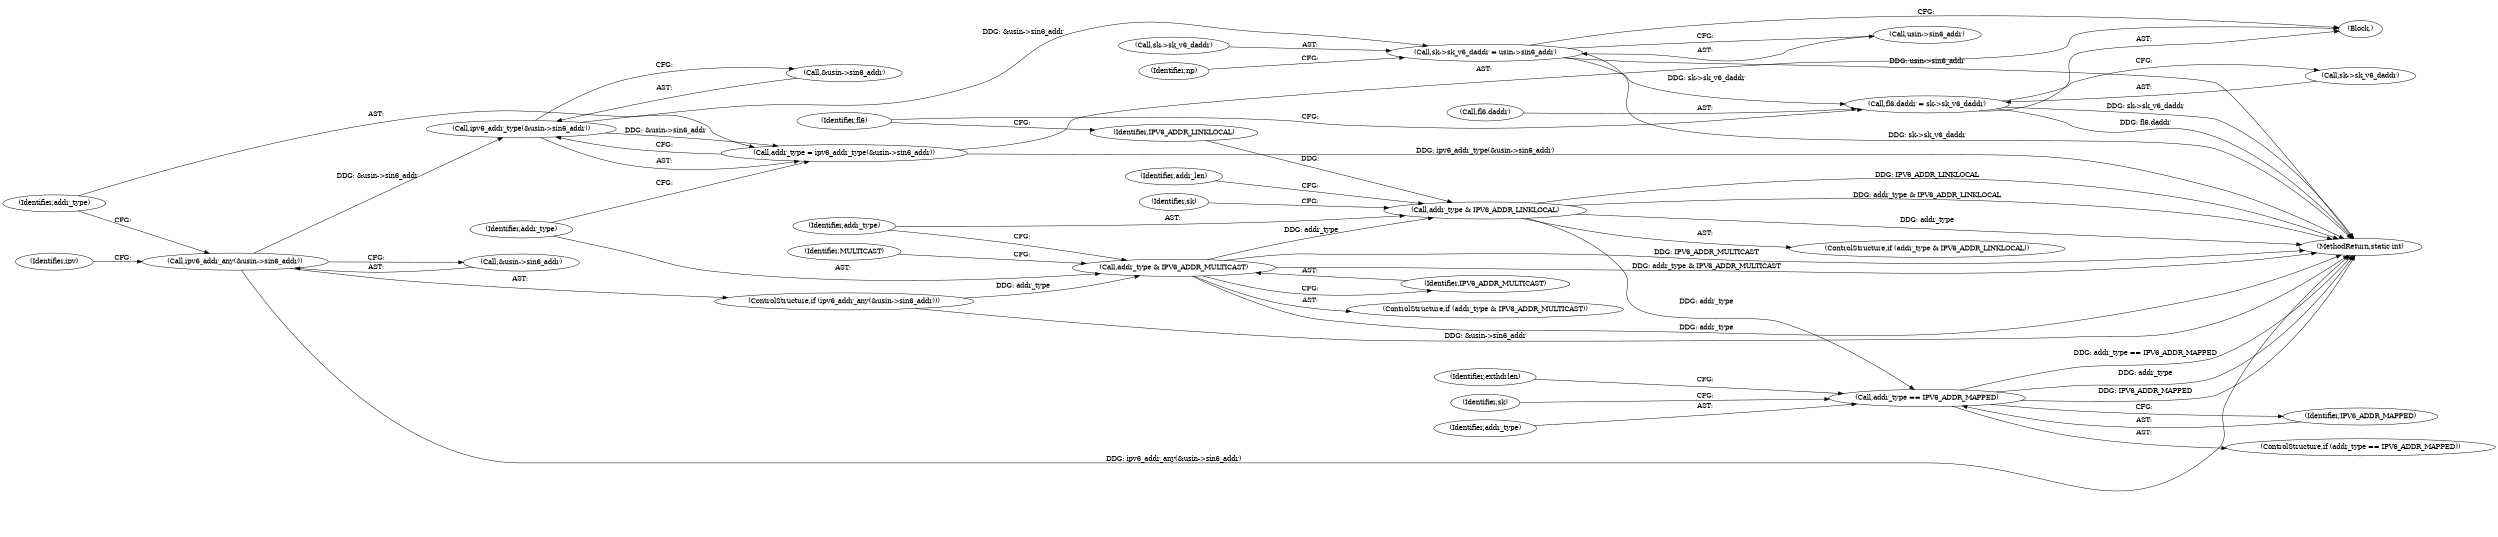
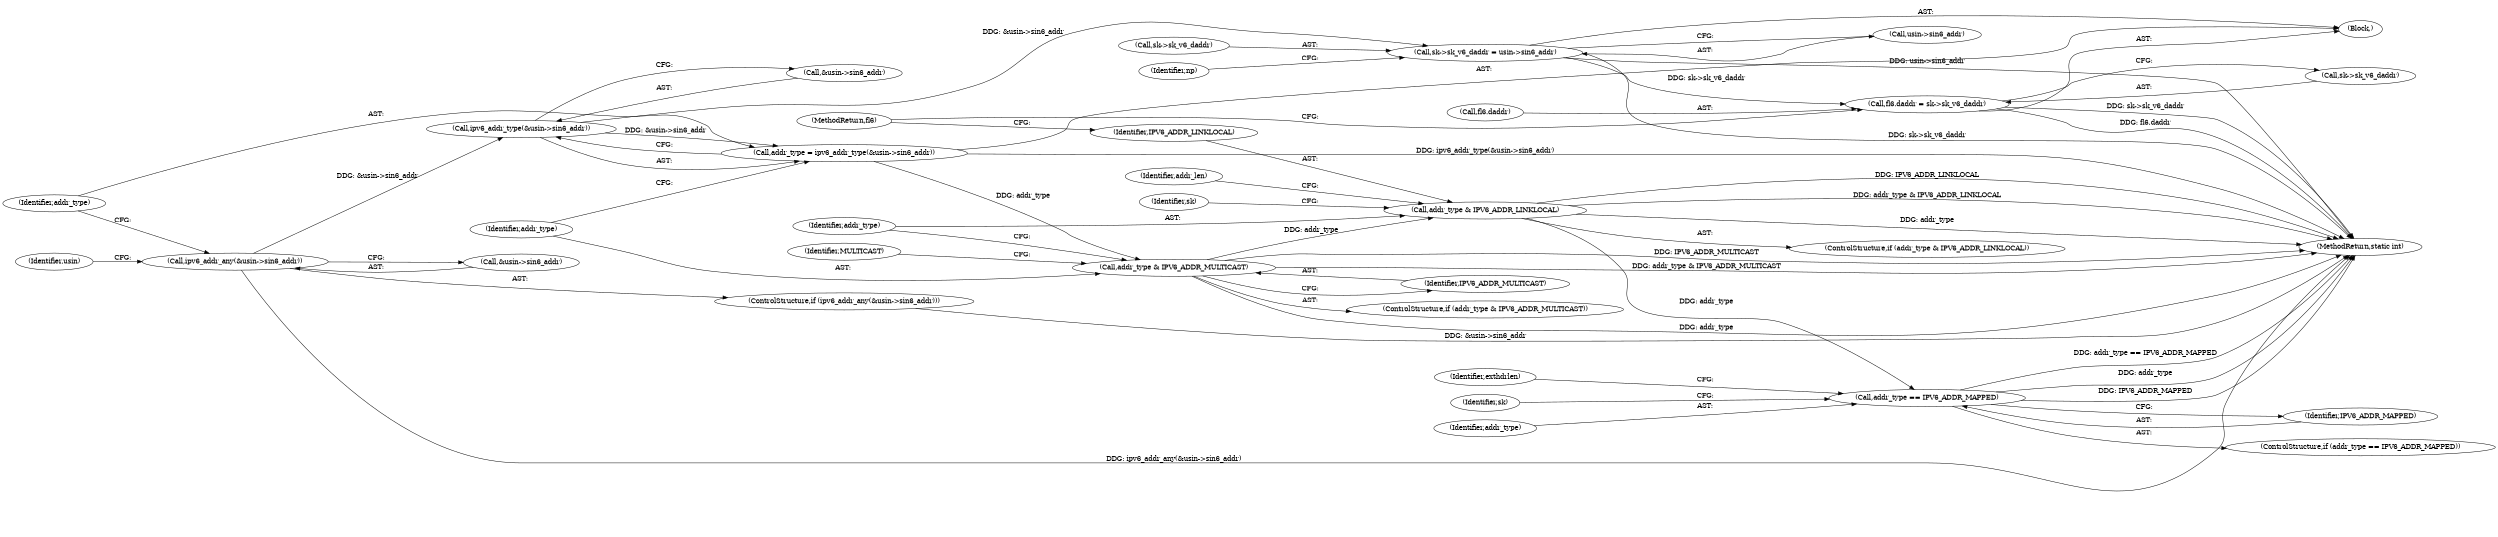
(1927, 12) -> (1927, 12)
(844, 121) -> (844, 121)
(1311, 159) -> (1311, 159)
(54, 262) -> (54, 262)
(1050, 291) -> (1006, 206)
